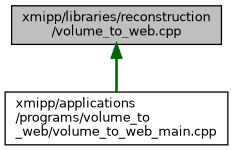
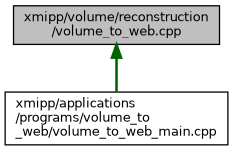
(117, 25) -> (117, 25)
